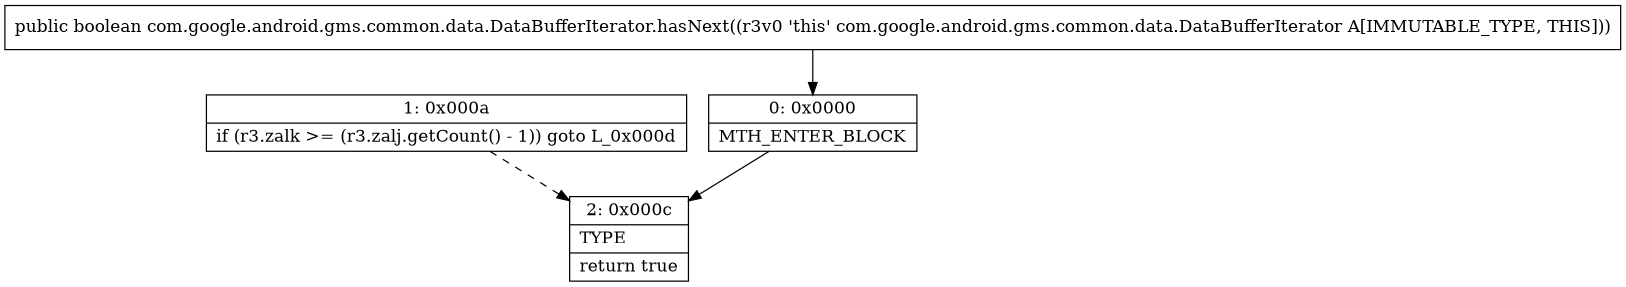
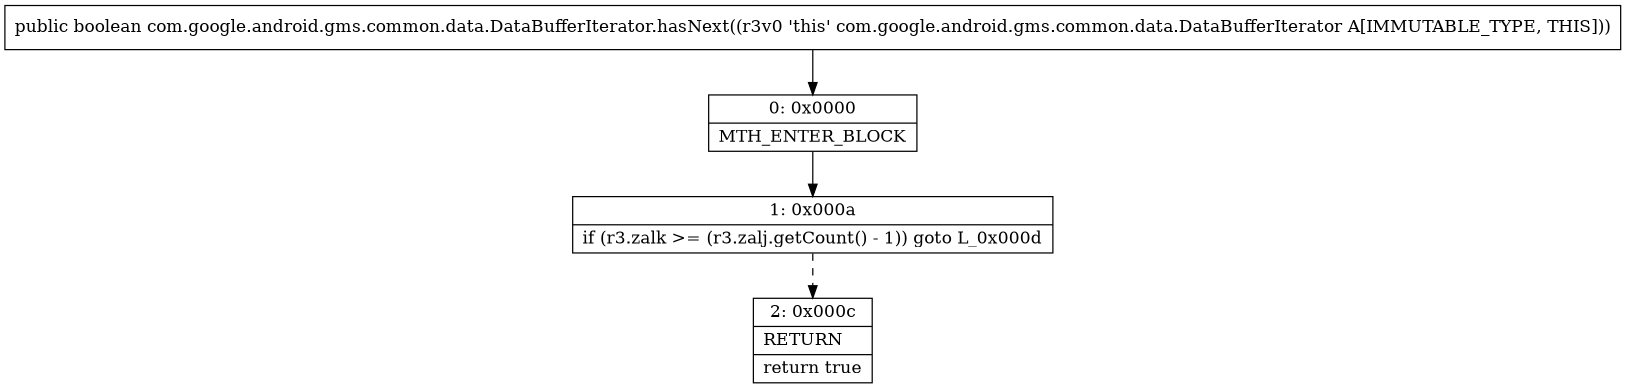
(734, 173) -> (813, 168)
(603, 238) -> (803, 340)
